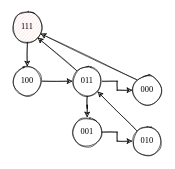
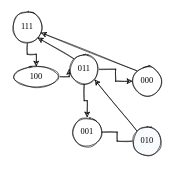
(27, 27) -> (27, 27)
(27, 81) -> (36, 77)
(87, 81) -> (84, 69)
(147, 90) -> (147, 81)
(126, 141) -> (127, 141)
(147, 141) -> (147, 141)
